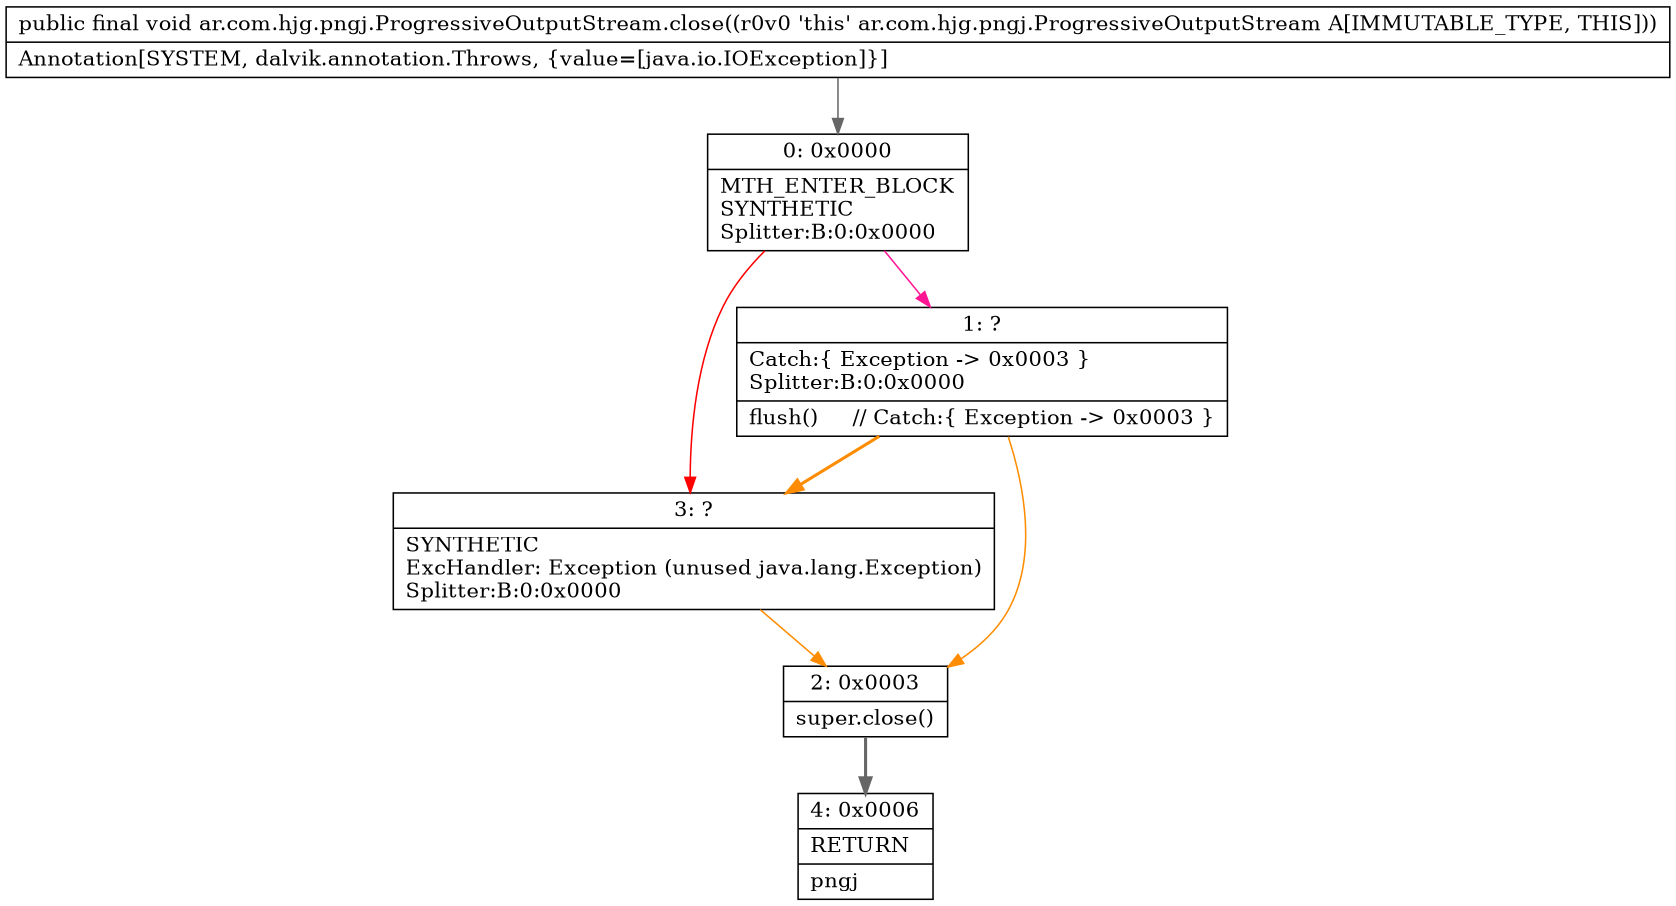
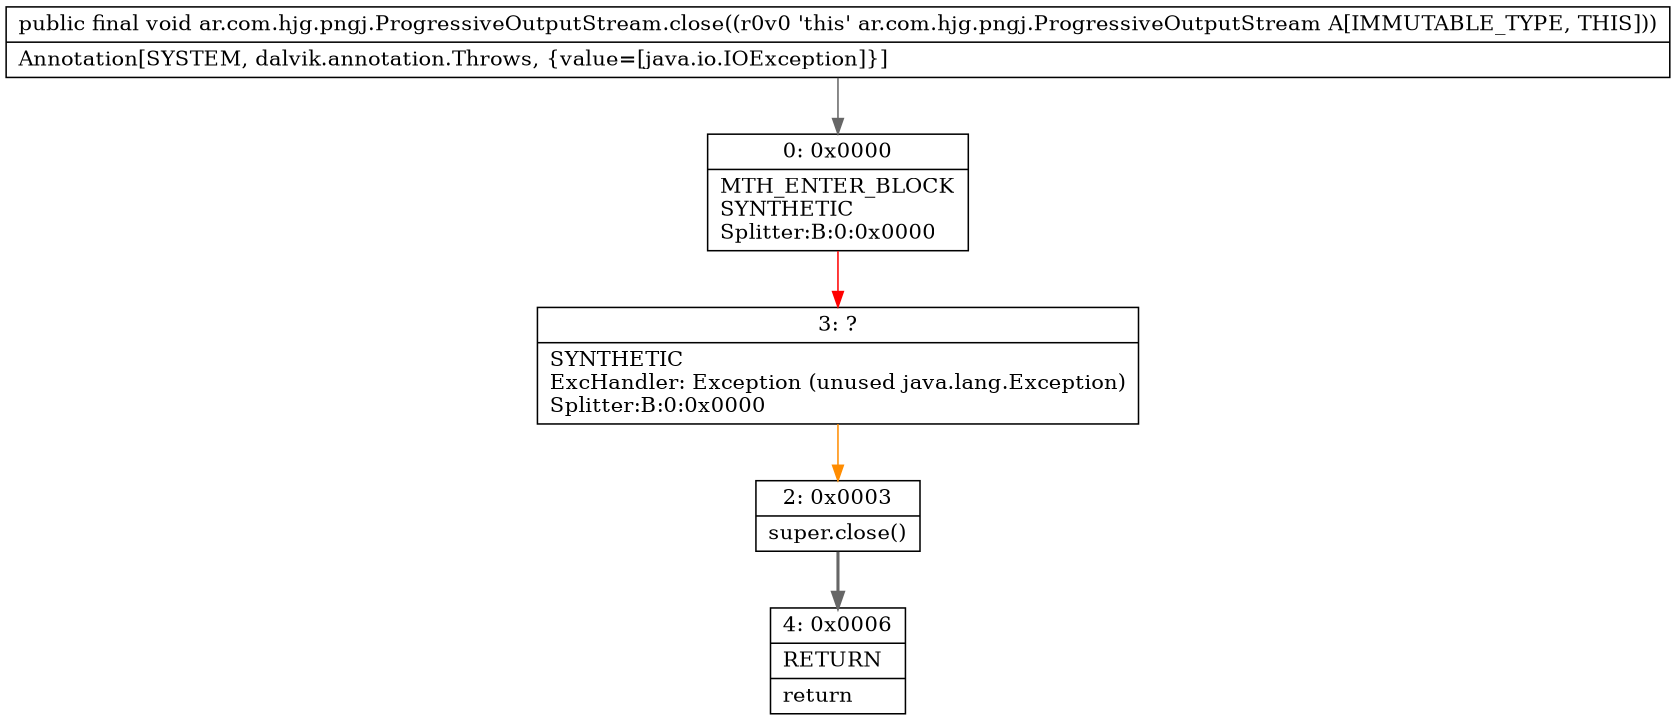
(982, 372) -> none
(835, 881) -> (818, 695)
